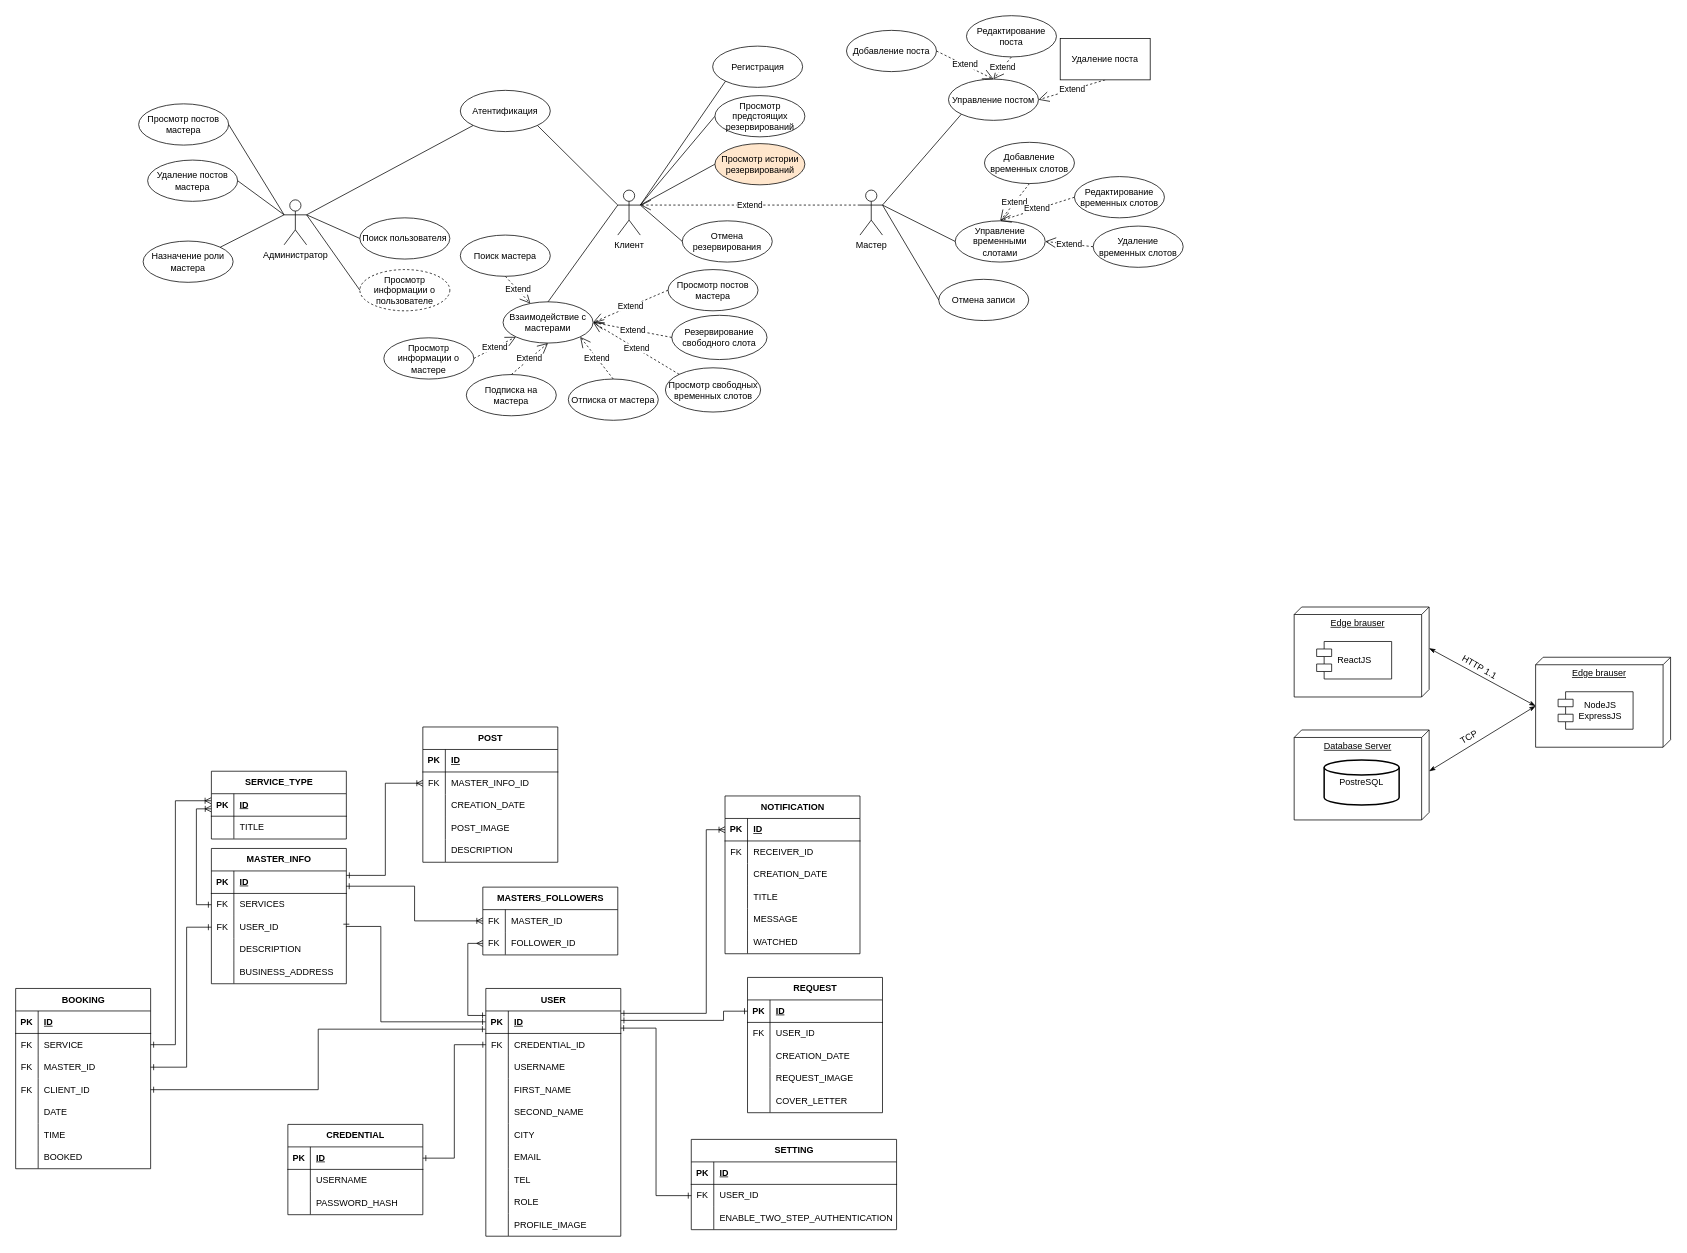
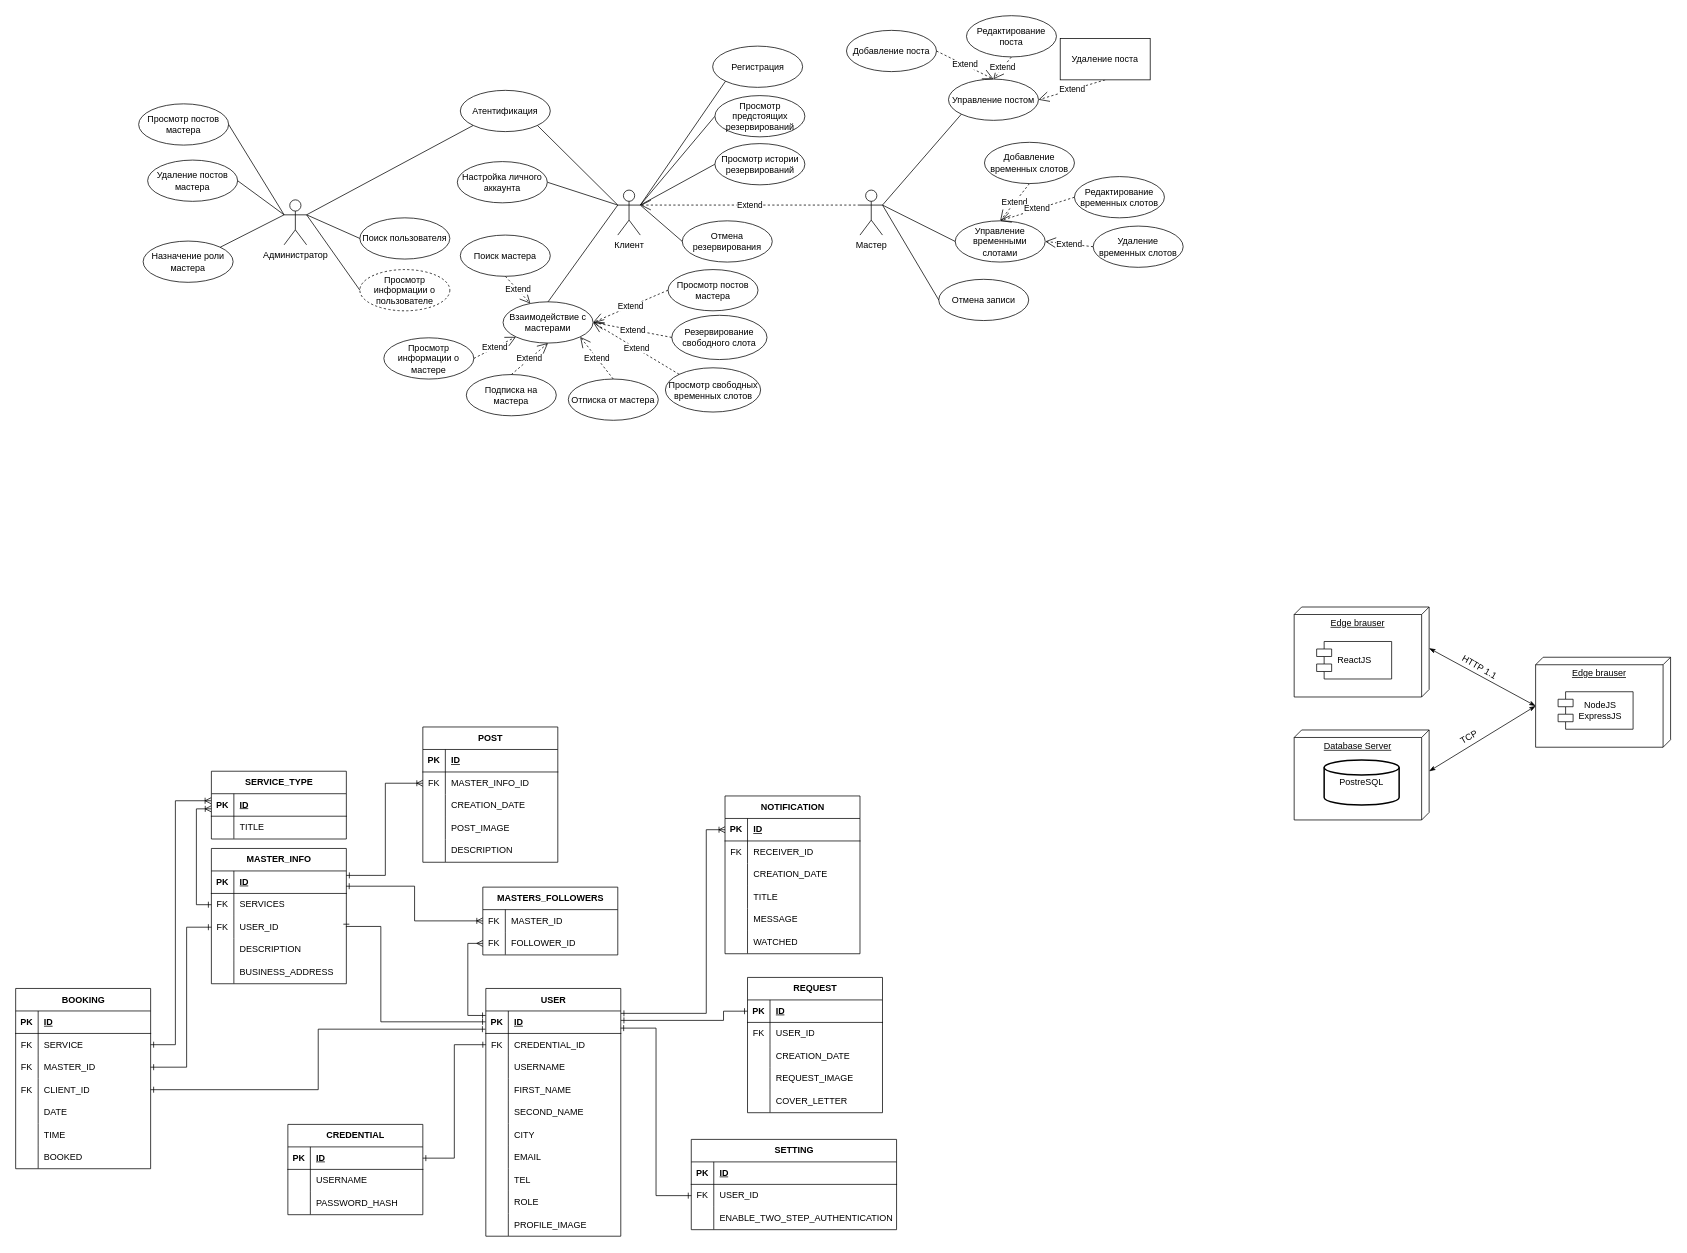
(760, 164) -> (760, 164)
none -> (502, 182)
none -> (580, 193)
